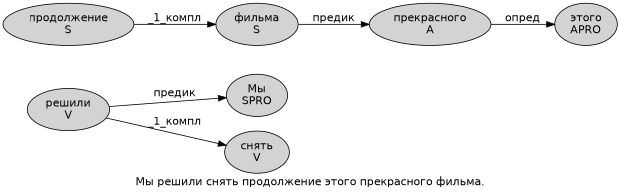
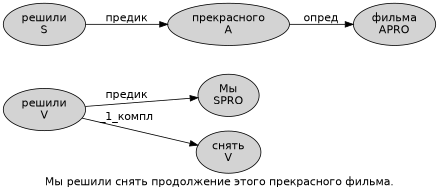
(68, 24) -> none
(257, 24) -> (44, 24)
(586, 24) -> (395, 24)
